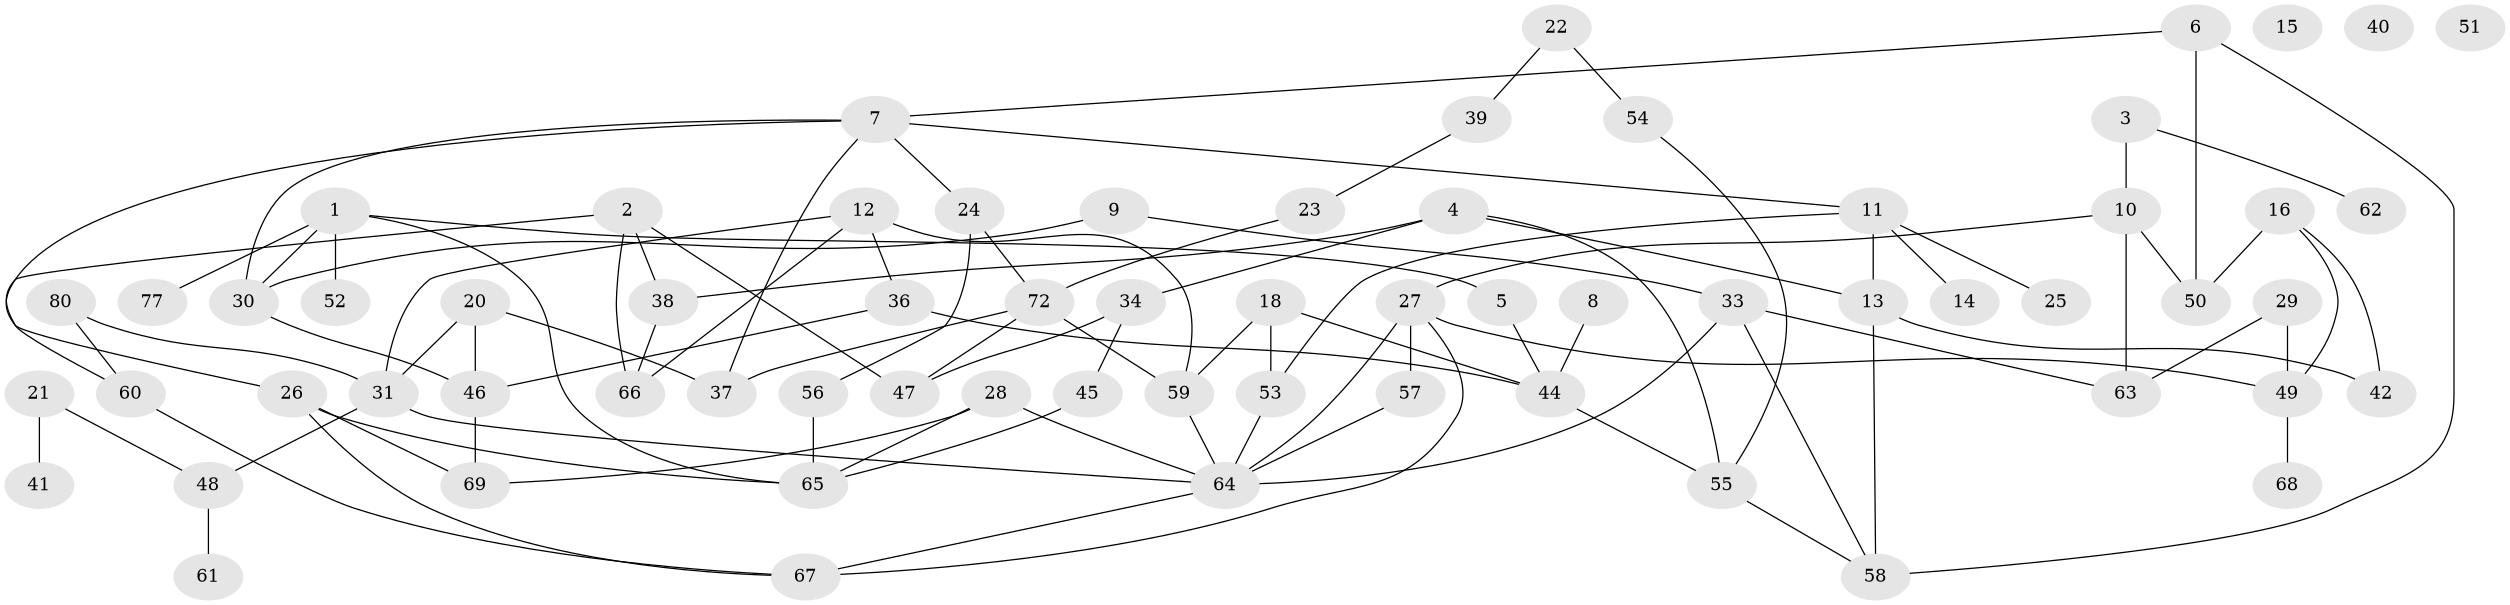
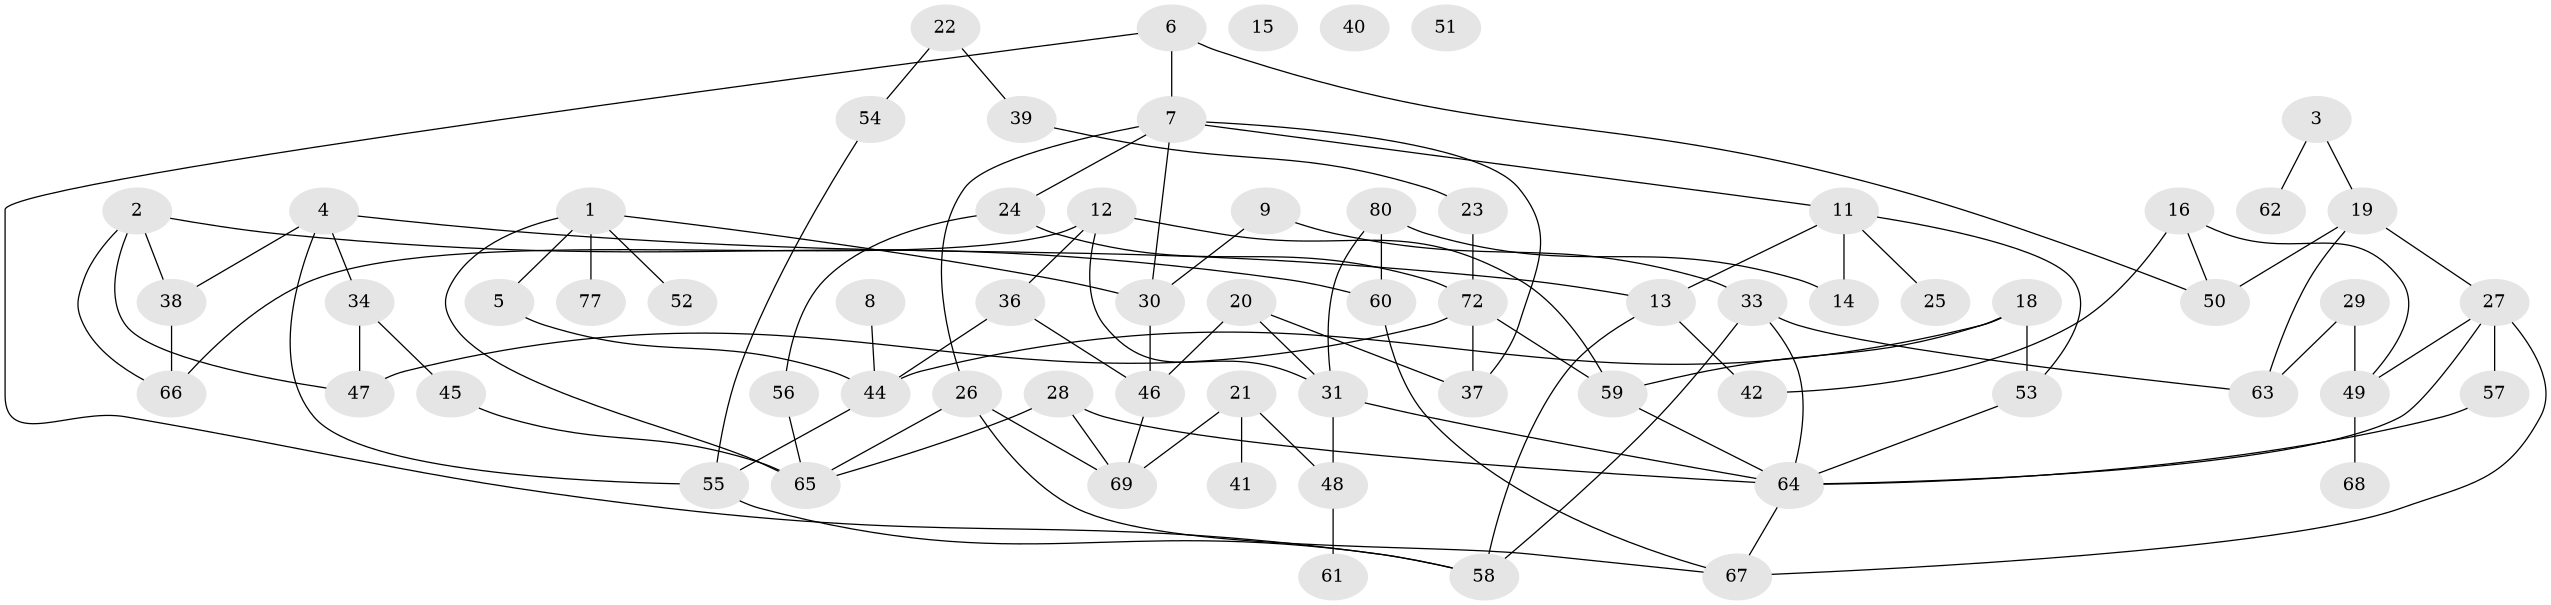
(2126, 211) -> (2362, 211)
none -> (1654, 257)
none -> (1182, 440)
